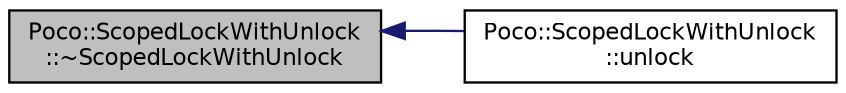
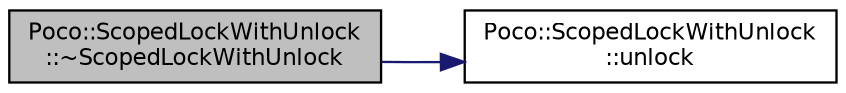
(435, 31) -> (411, 62)
